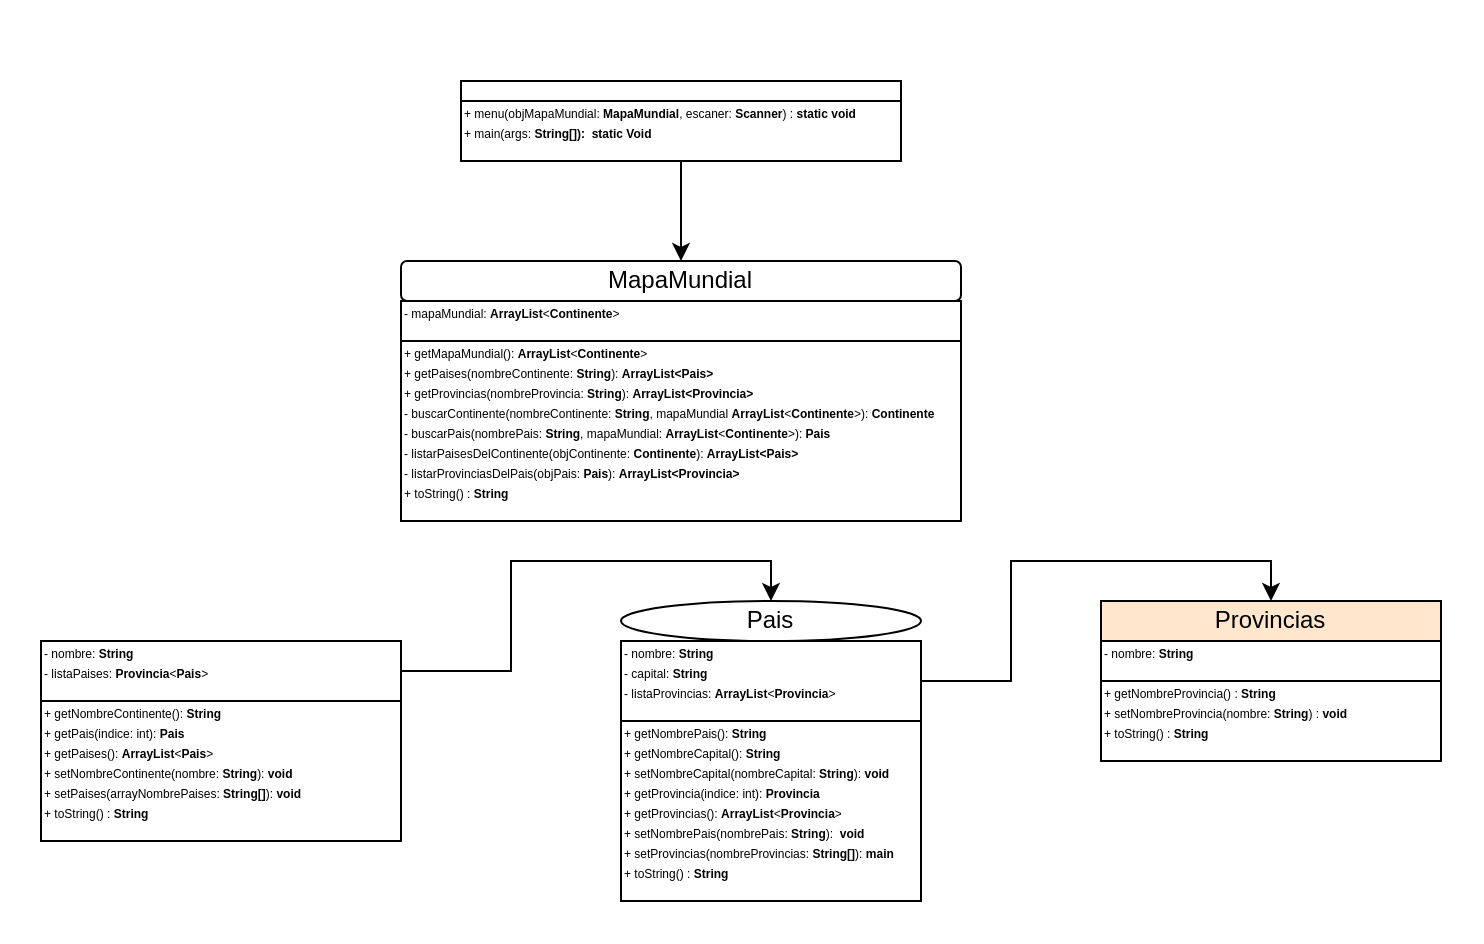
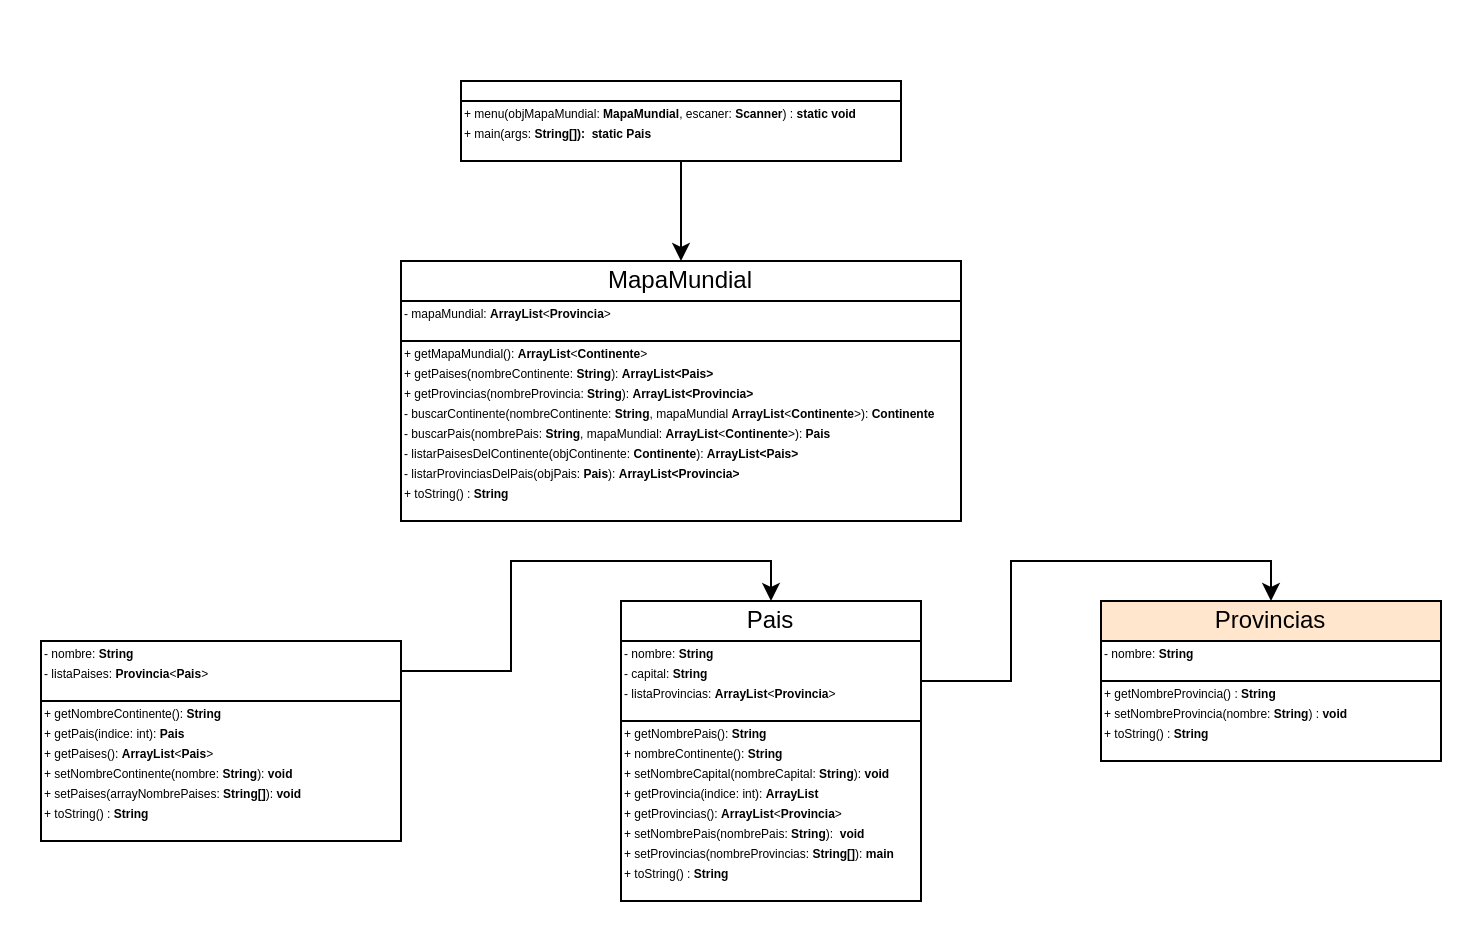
(563, 131) -> (563, 131)
(681, 281) -> (681, 281)
(523, 311) -> (523, 311)
(771, 621) -> (771, 621)
(713, 751) -> (713, 751)
(733, 791) -> (733, 791)
